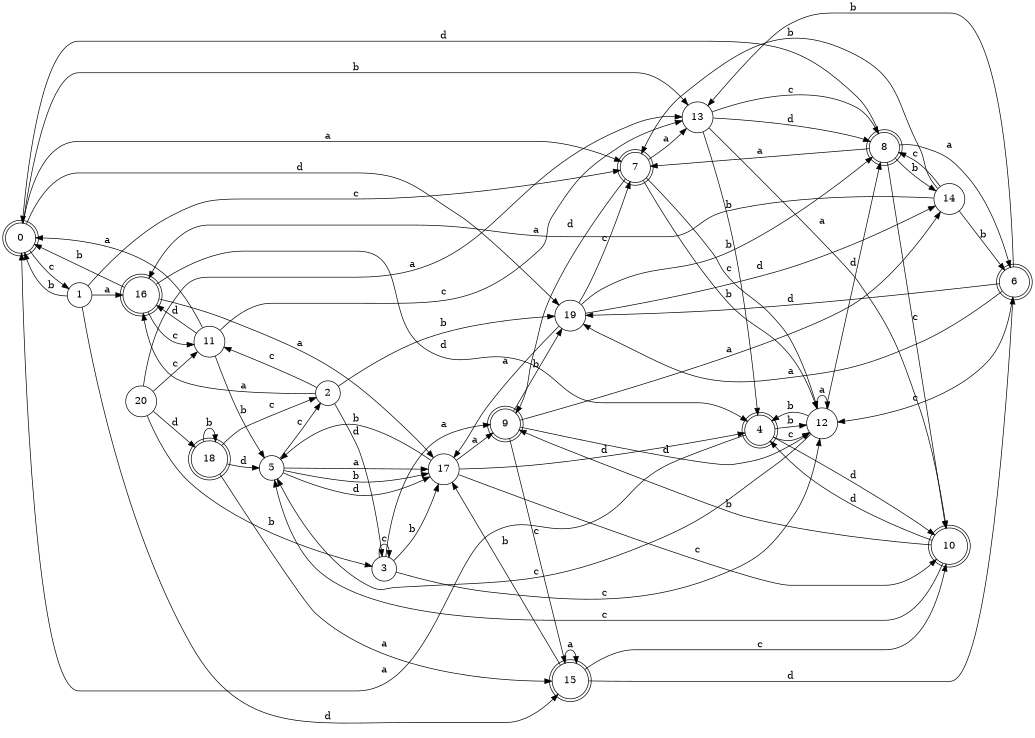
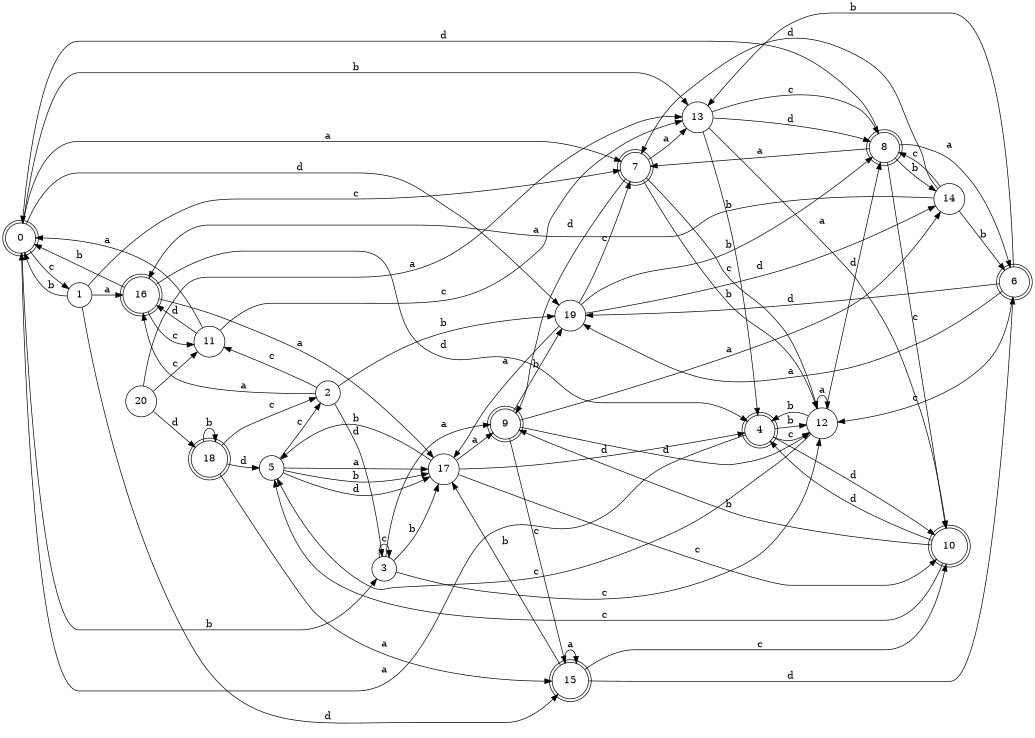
(791, 33) -> (791, 33)
(235, 405) -> none
(237, 516) -> (60, 598)
